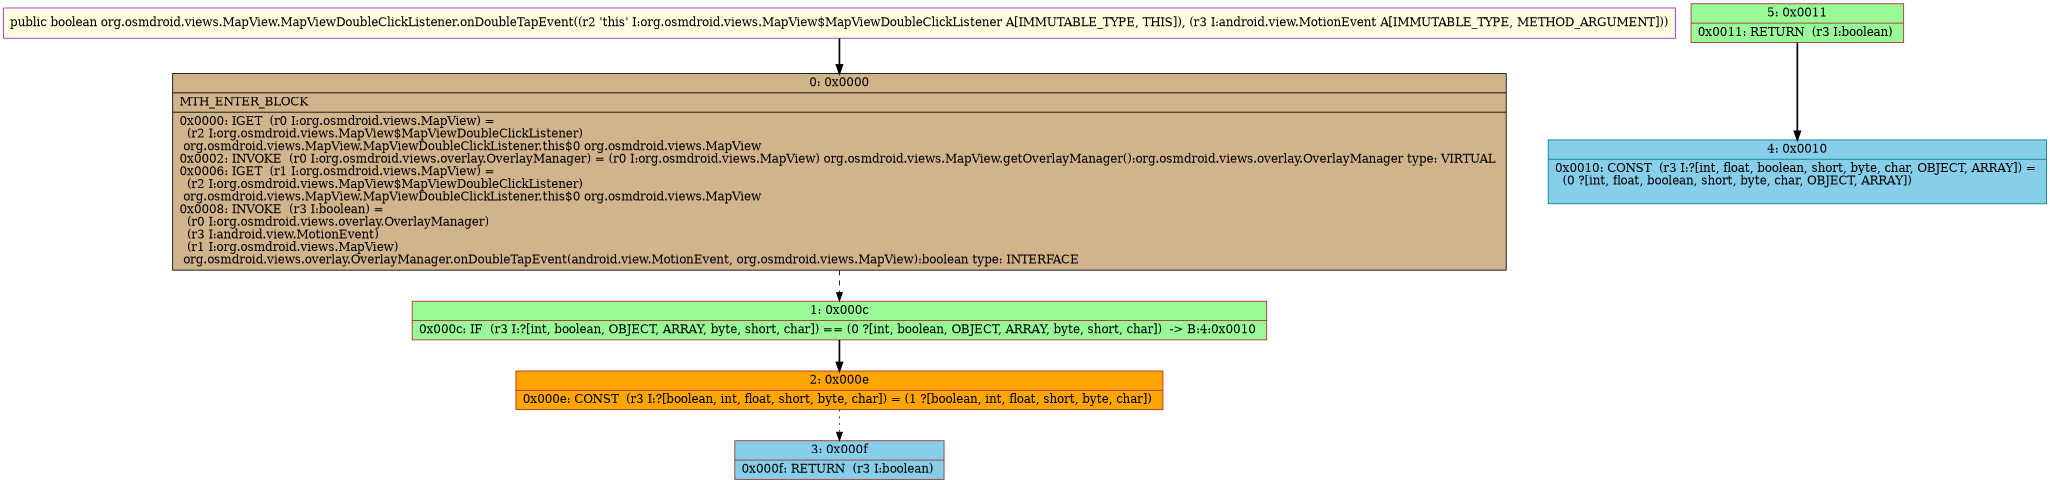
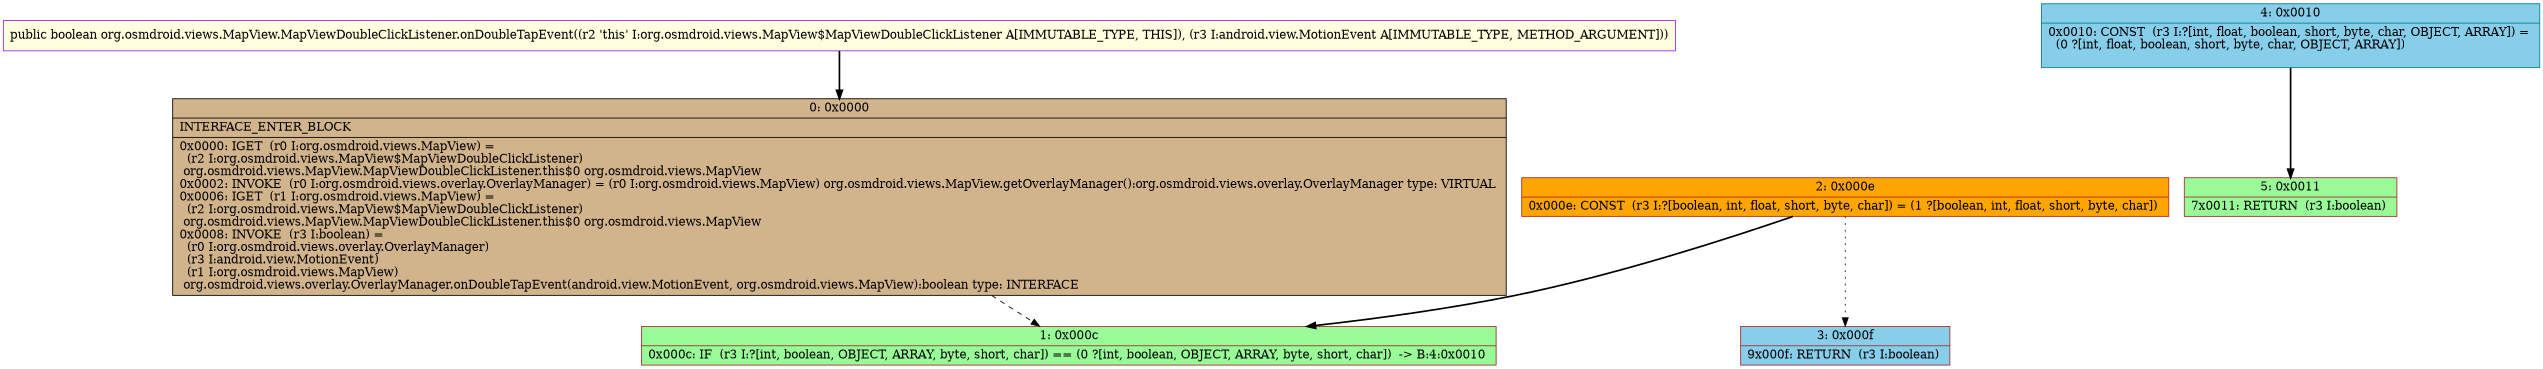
(1797, 32) -> (2291, 206)
(1797, 87) -> (2291, 118)
(244, 102) -> (266, 127)
(839, 351) -> (1558, 286)
(839, 469) -> (1845, 355)
